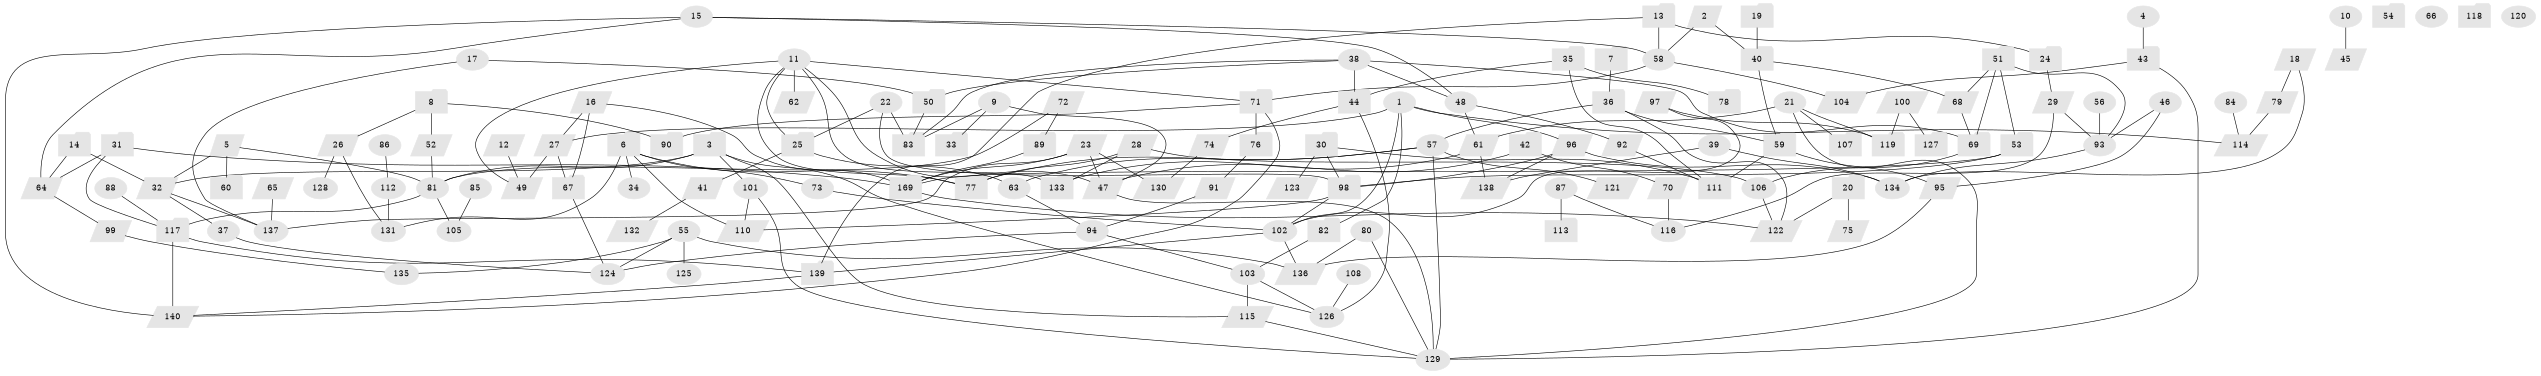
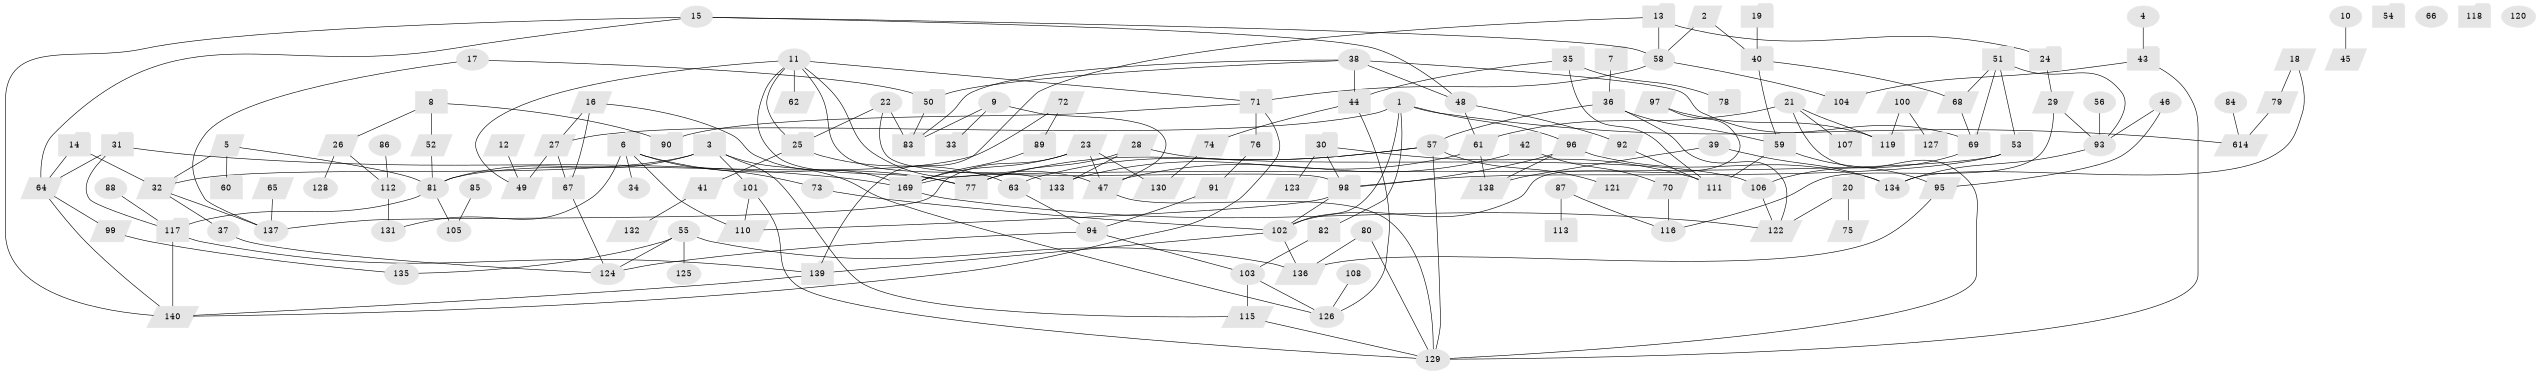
(2241, 145) -> (2241, 145)
(360, 190) -> (364, 168)
none -> (101, 256)
